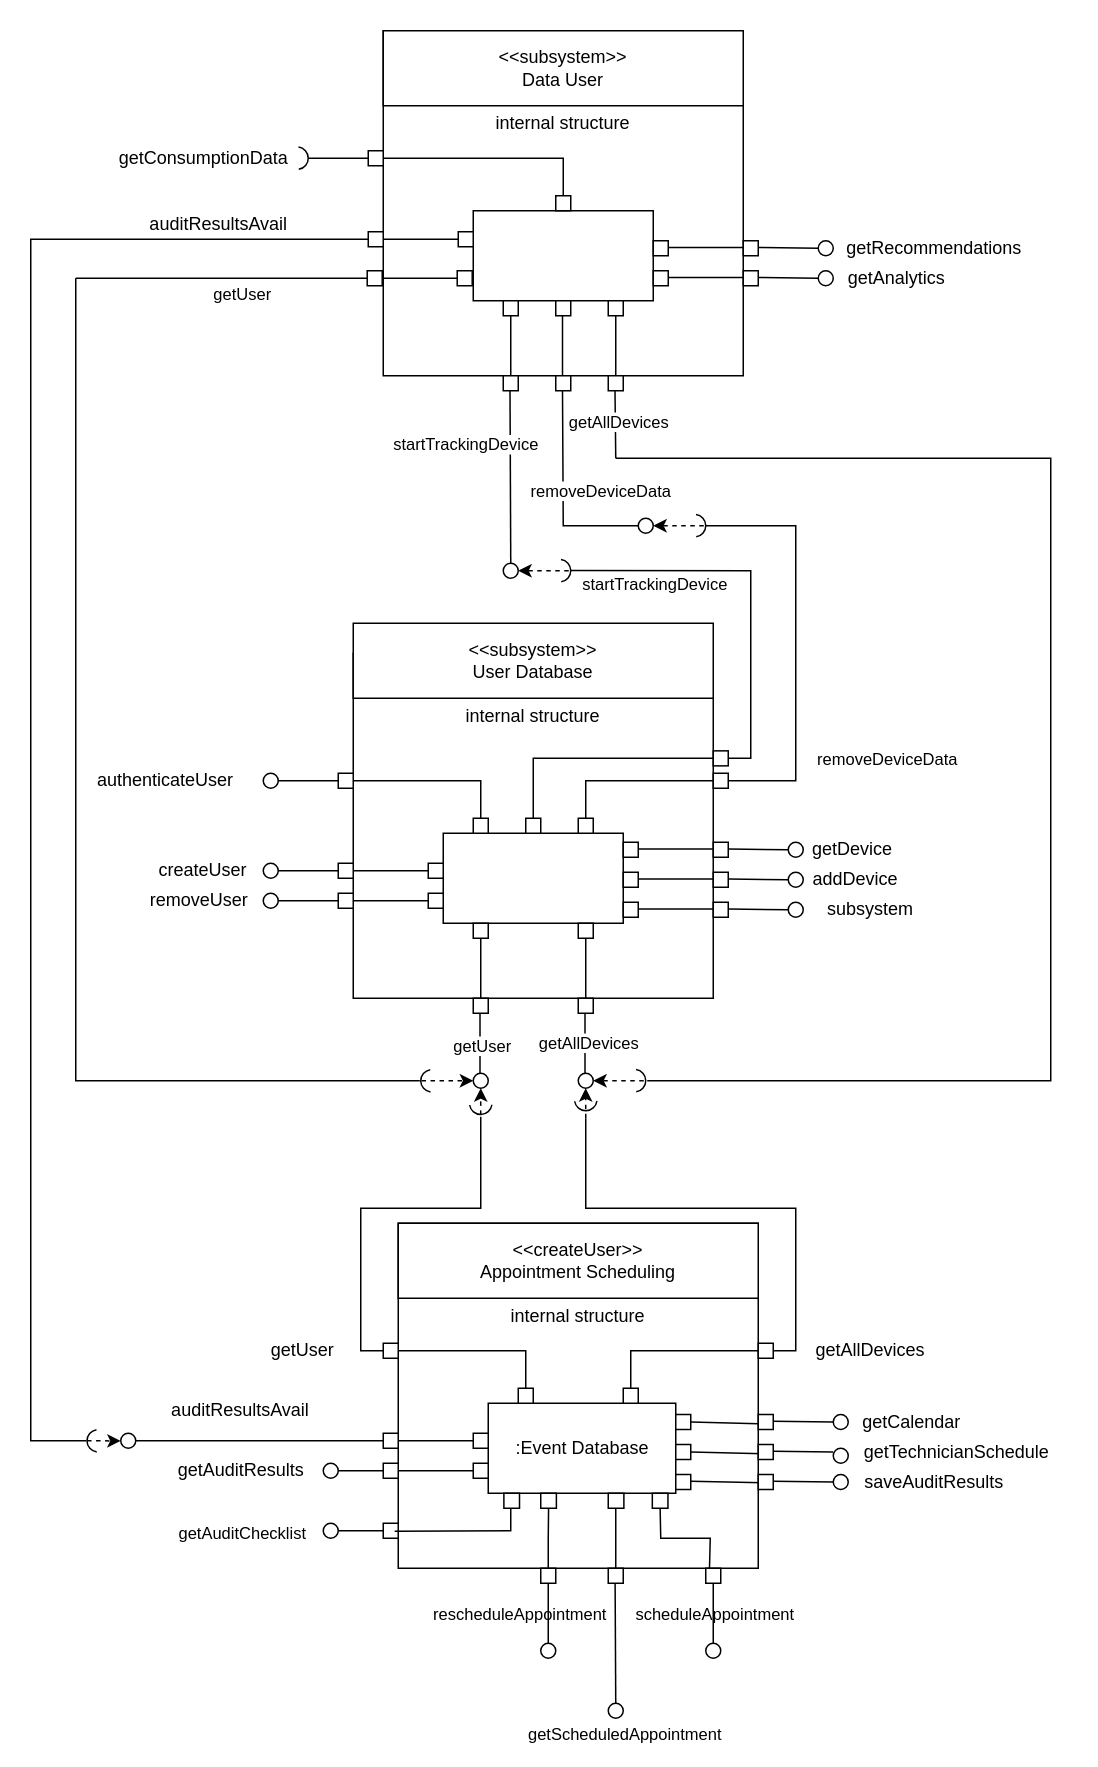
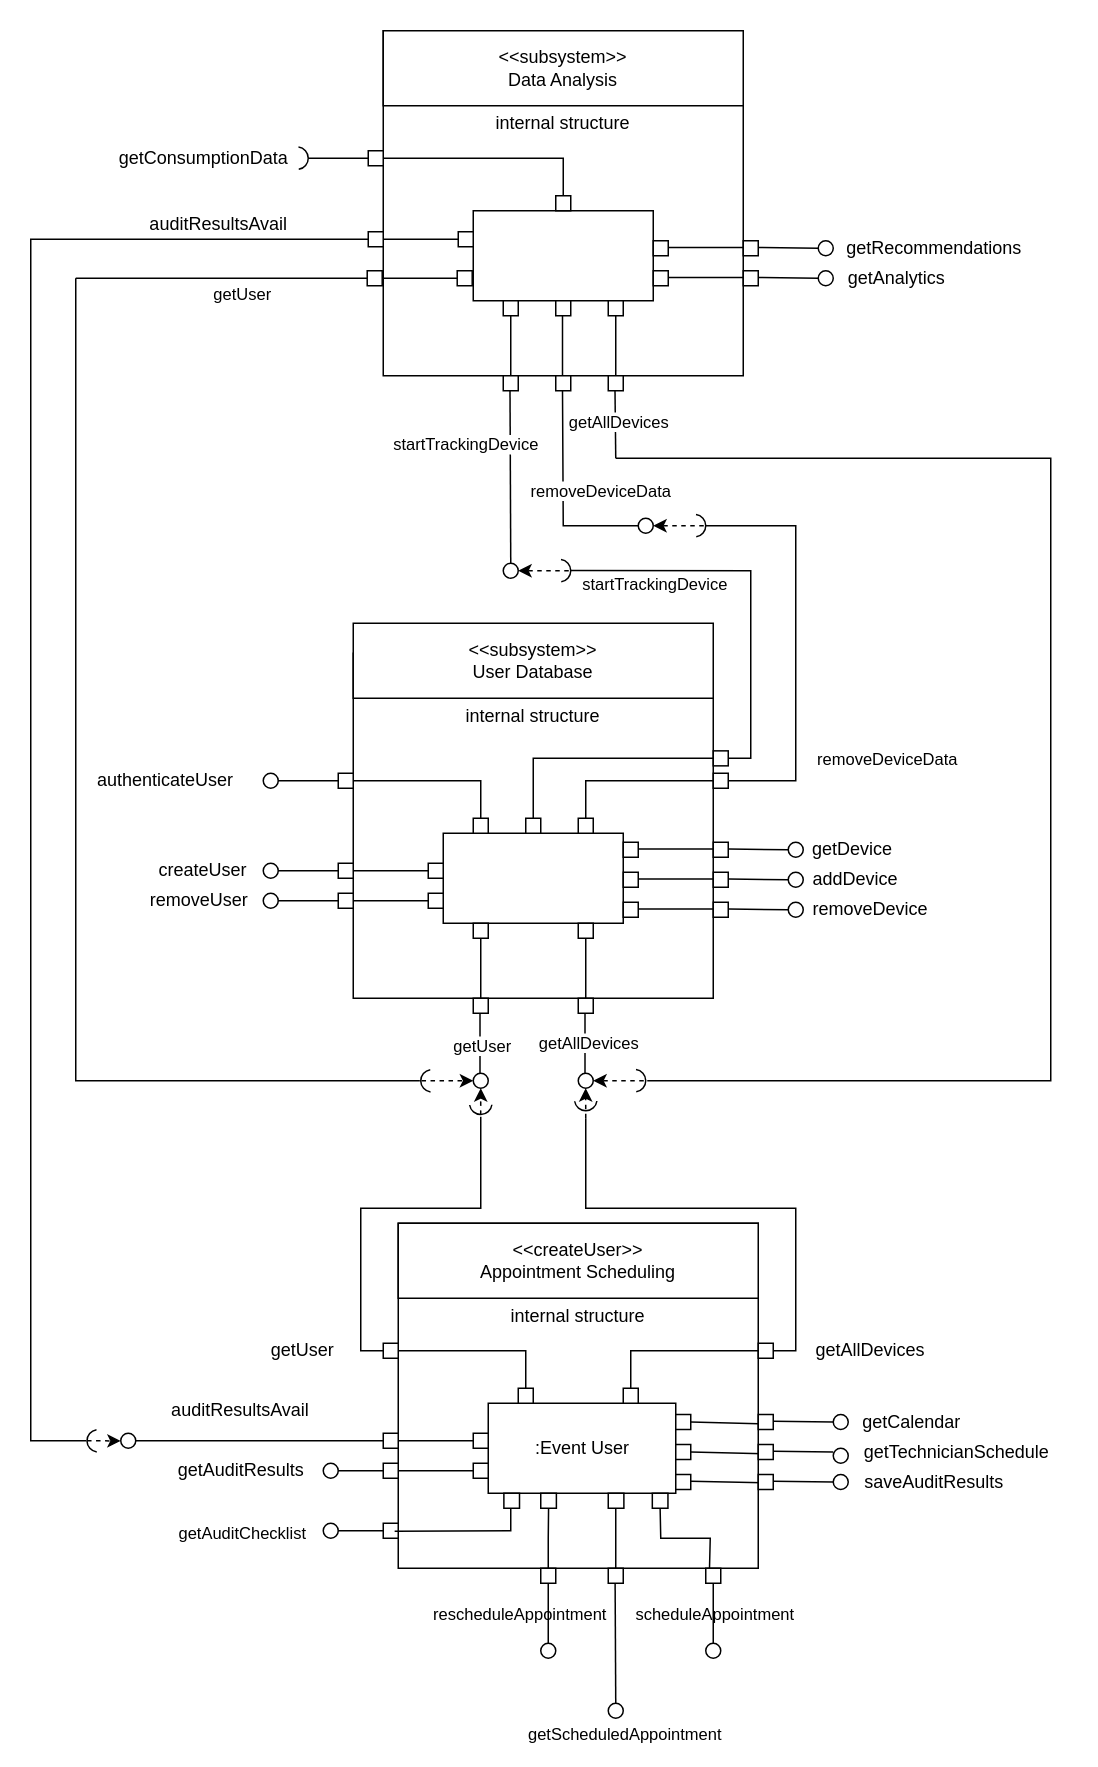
(563, 68) -> (563, 68)
(871, 910) -> (871, 910)
(583, 1448) -> (583, 1448)
